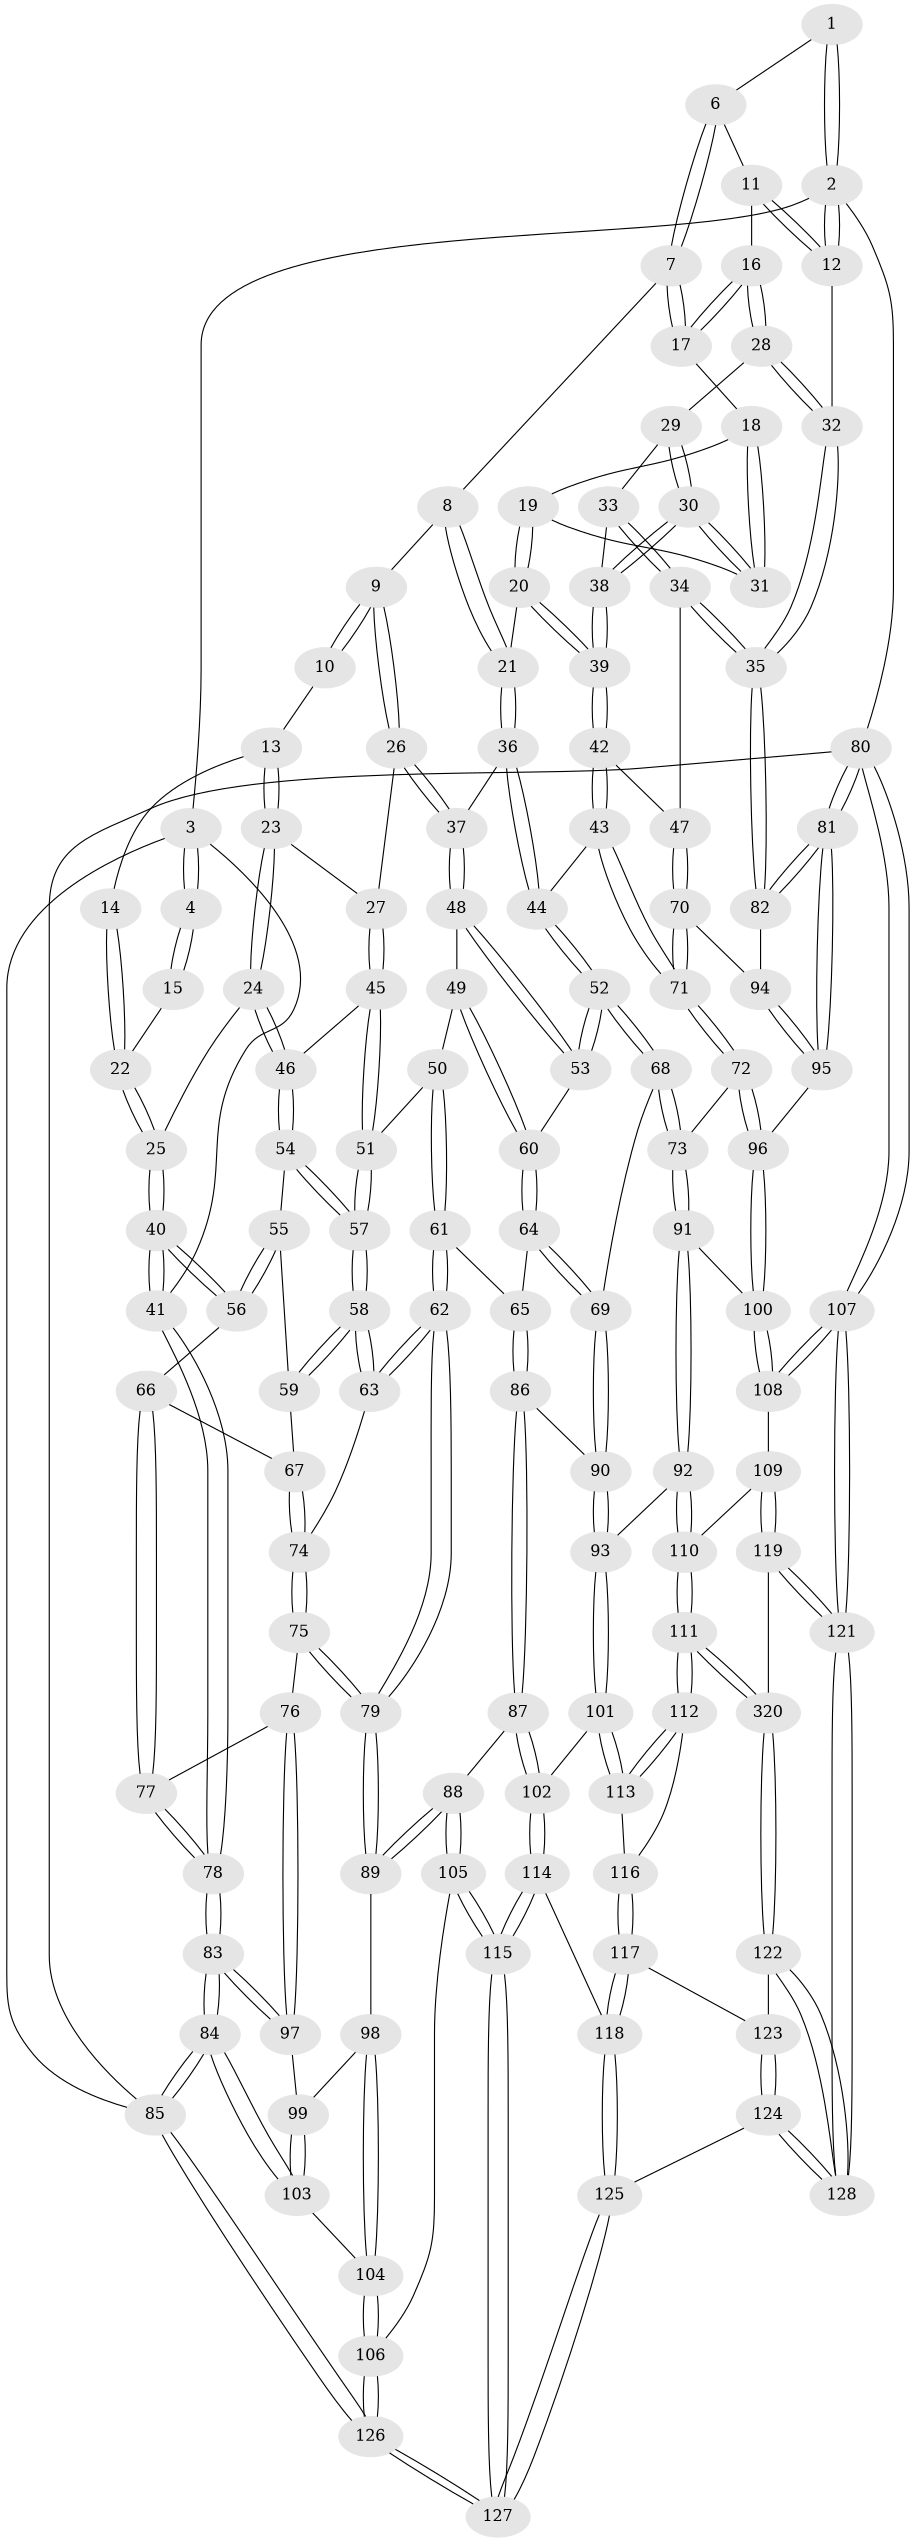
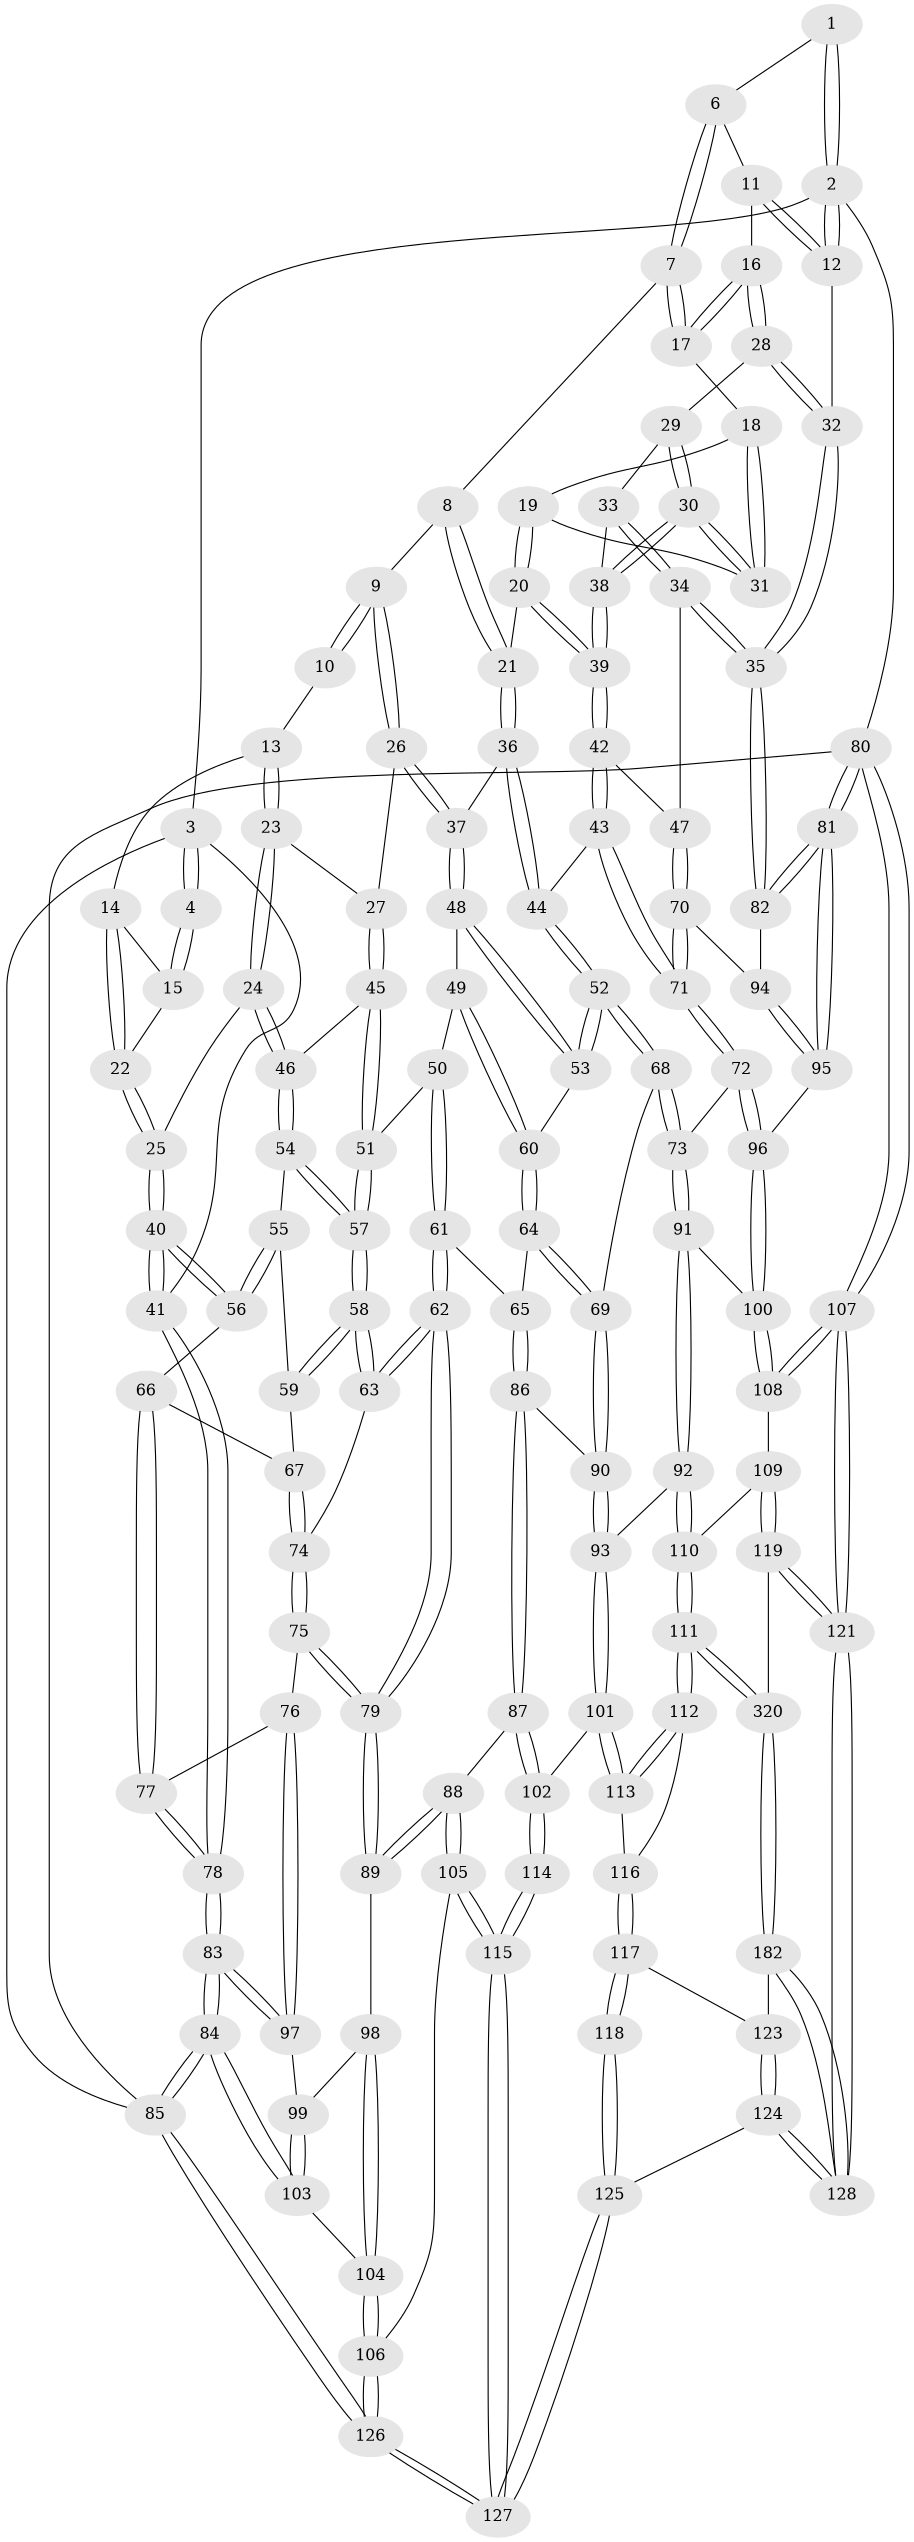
none -> (142, 949)
(574, 1954) -> none
(768, 1954) -> (768, 1954)
